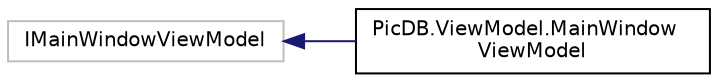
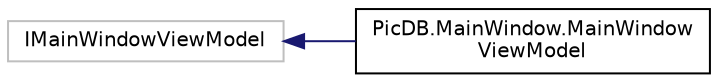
(533, 41) -> (533, 41)
